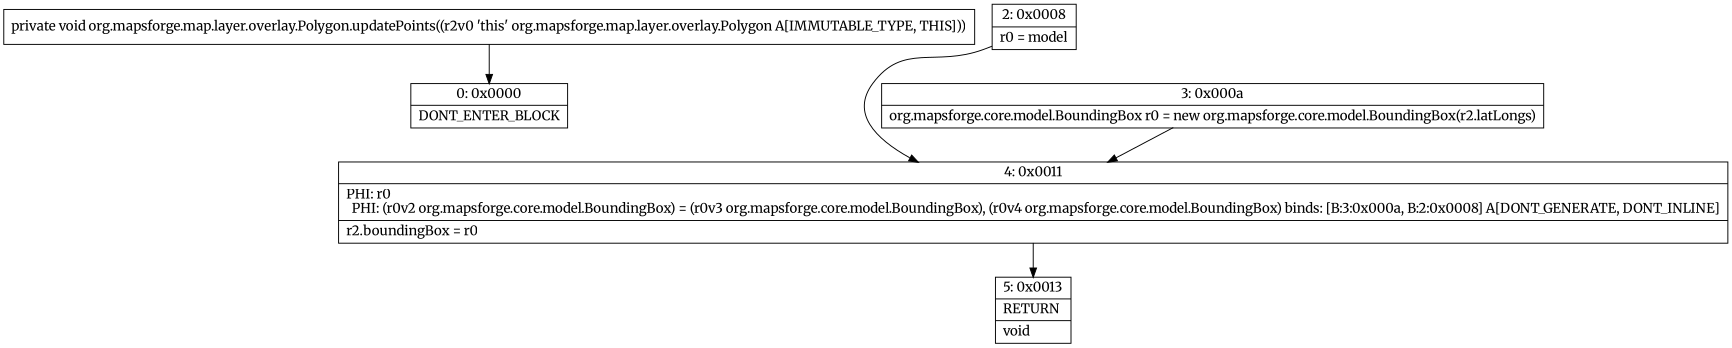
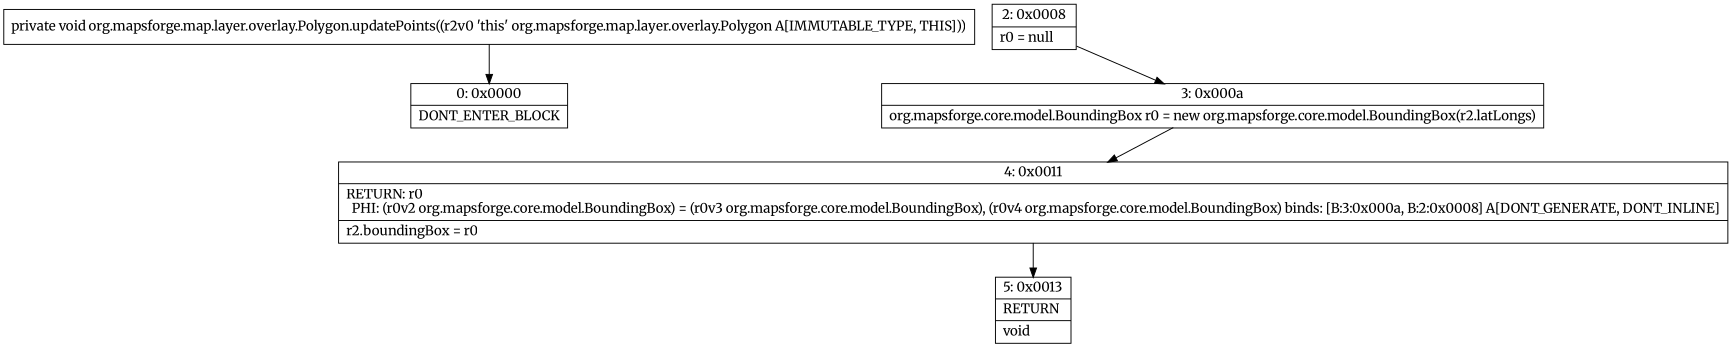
(1034, 38) -> (1027, 38)
(884, 71) -> (1116, 63)
(370, 195) -> (386, 195)
